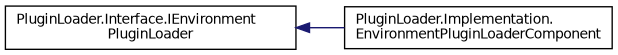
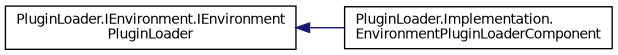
(151, 28) -> (151, 28)
